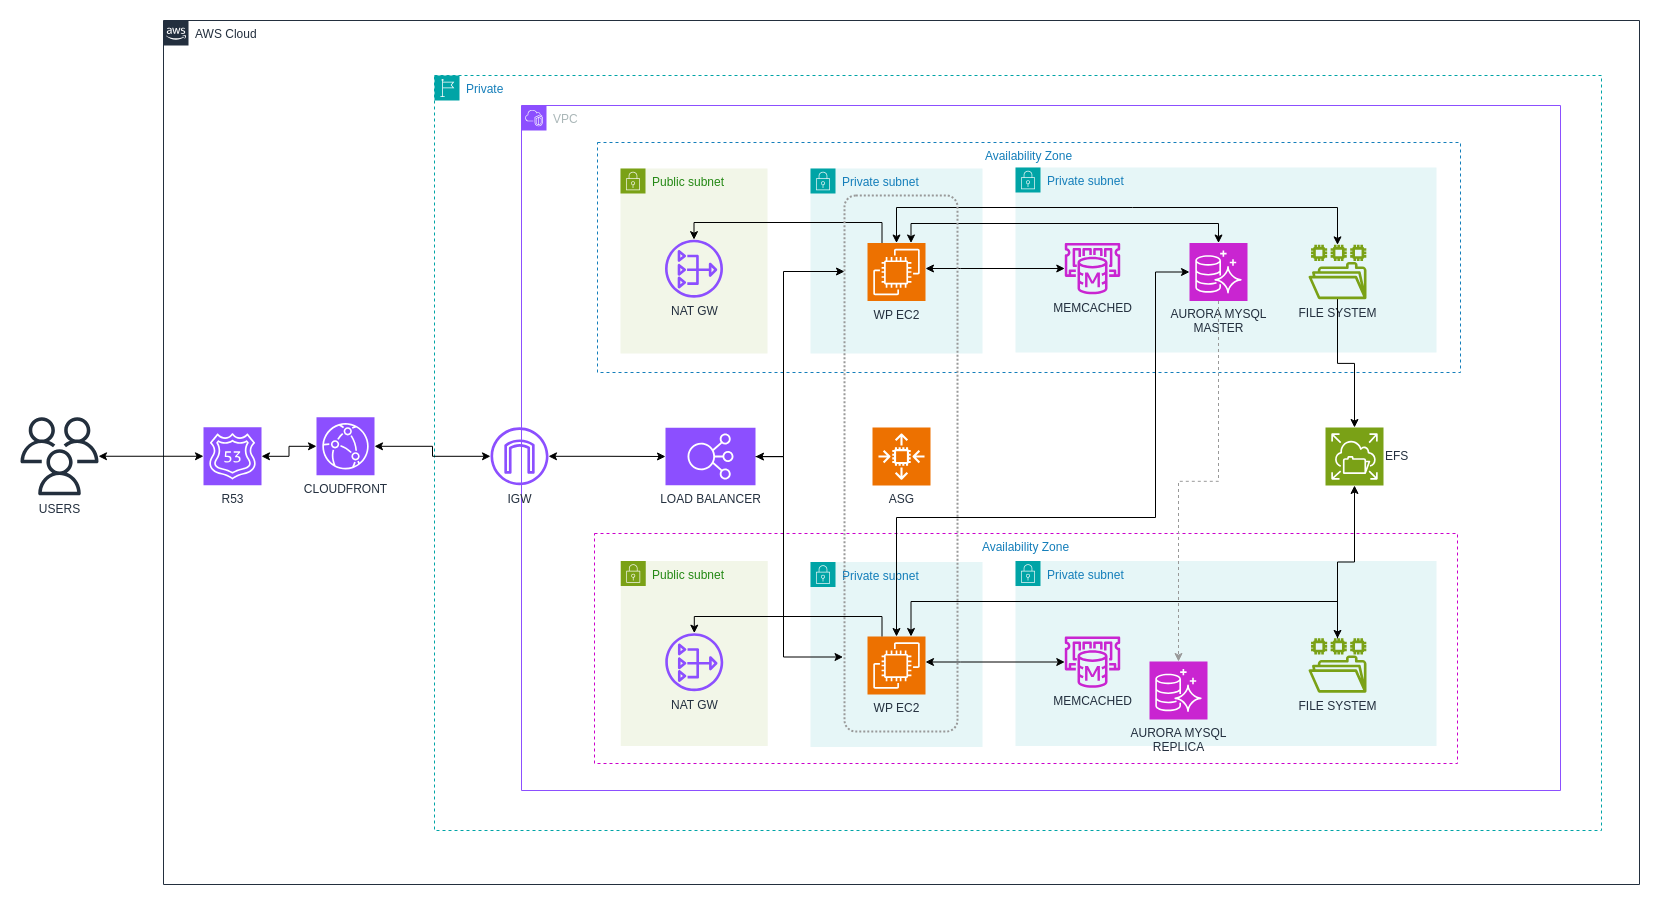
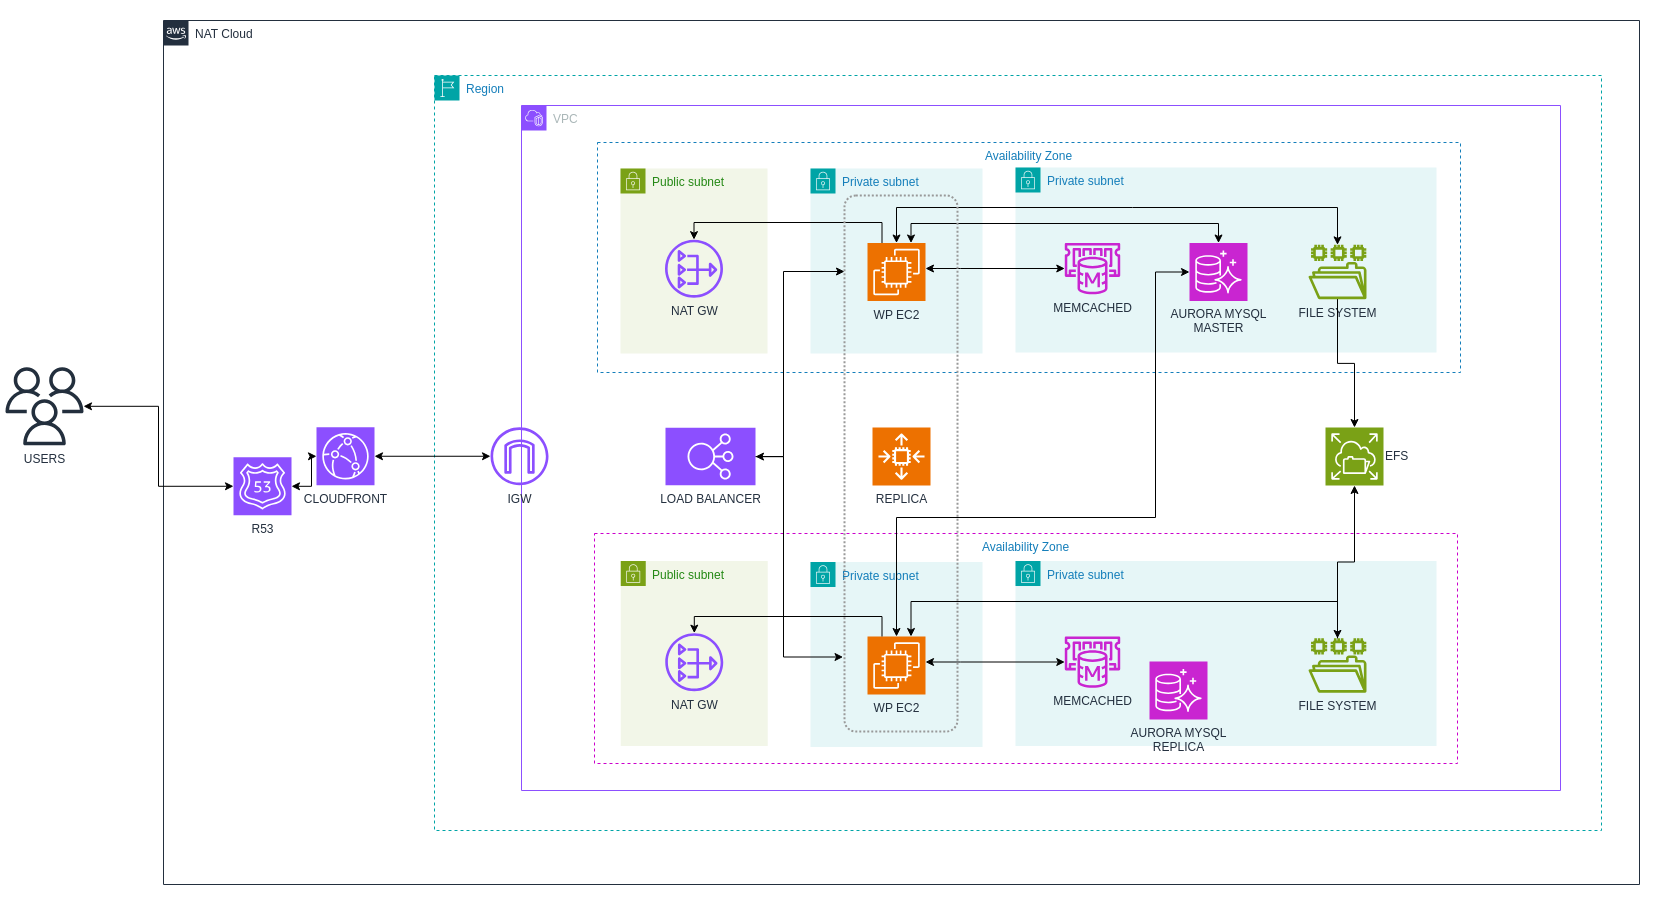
(223, 35) -> (223, 35)
(488, 90) -> (485, 90)
(346, 446) -> (346, 456)
(60, 456) -> (45, 406)
(233, 456) -> (263, 486)
(607, 456) -> none
(1203, 481) -> none
(902, 500) -> (902, 500)
